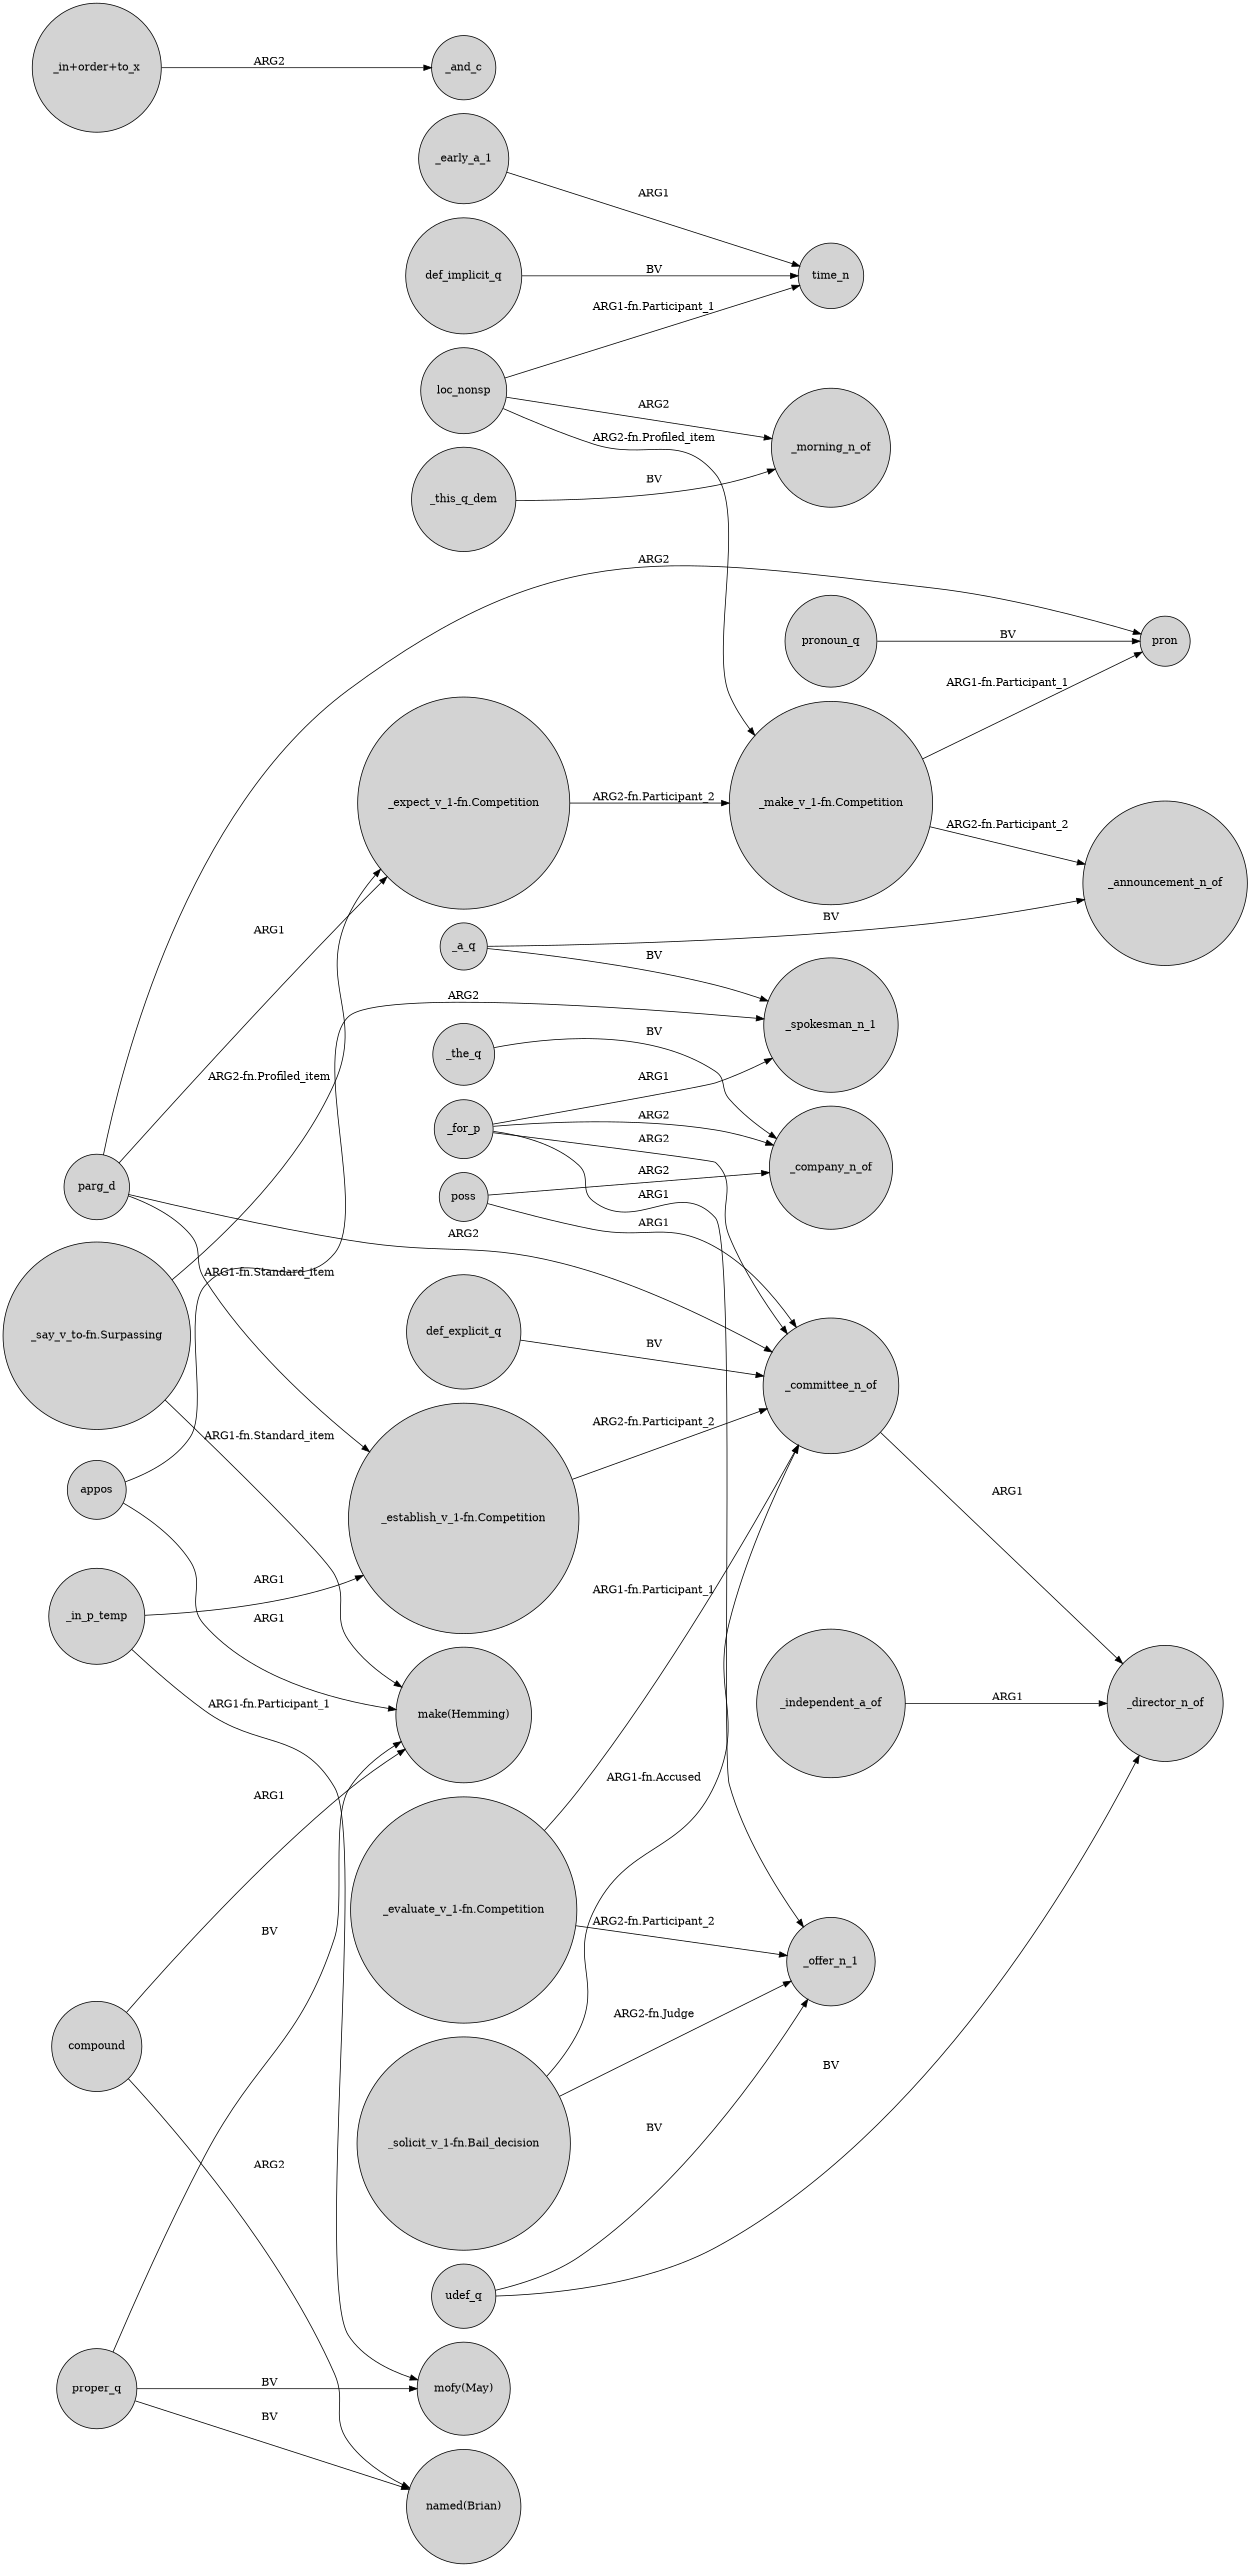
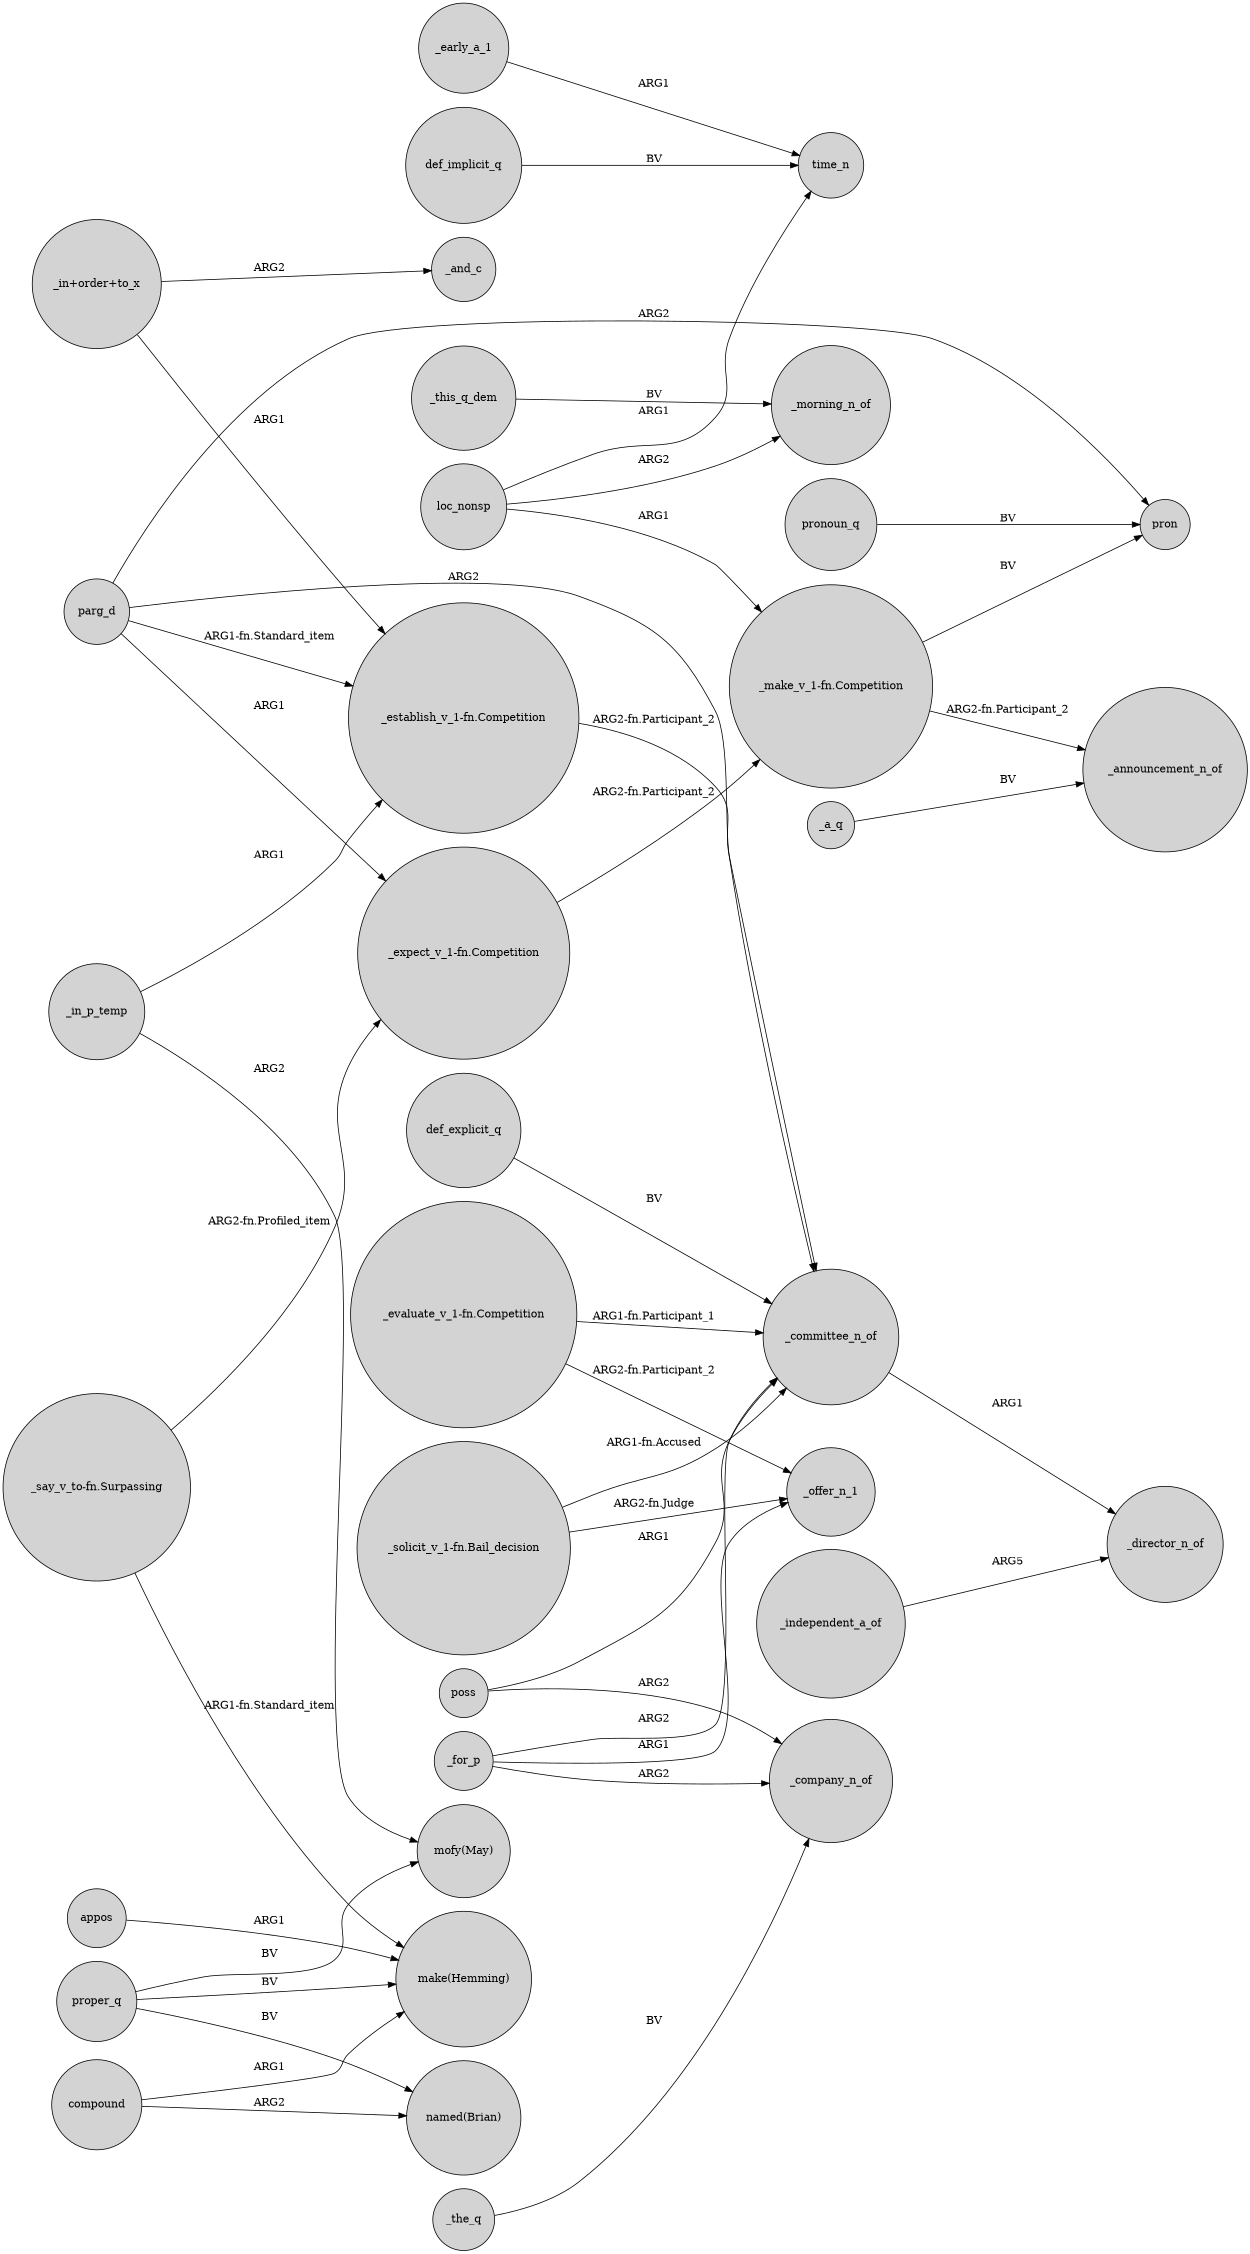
(654, 307) -> (654, 412)
(654, 438) -> (654, 516)
none -> (257, 483)
(1008, 683) -> (1008, 567)
(831, 1025) -> none
(1008, 1698) -> (1008, 1562)
(269, 1705) -> (269, 1069)
(464, 2296) -> none
